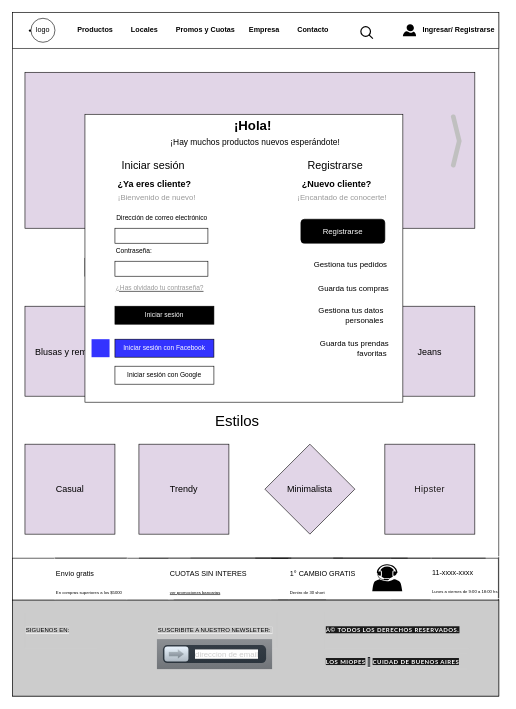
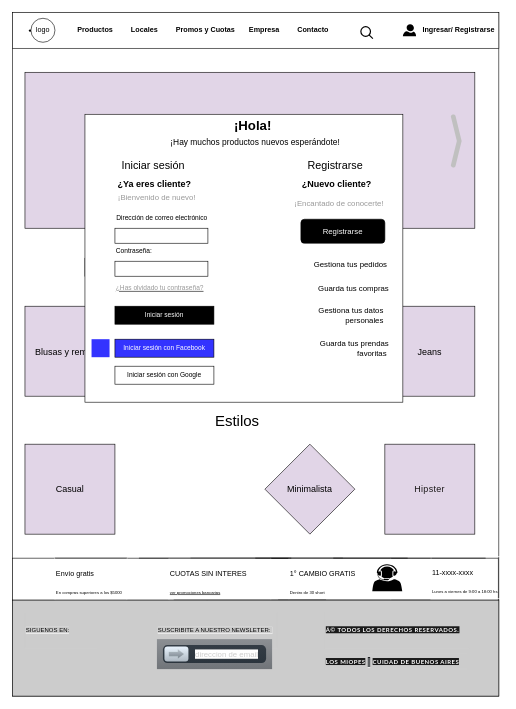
(342, 197) -> (339, 203)
(184, 489) -> none
